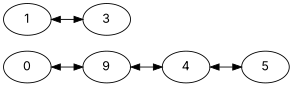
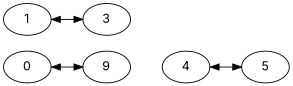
(147, 67) -> none
